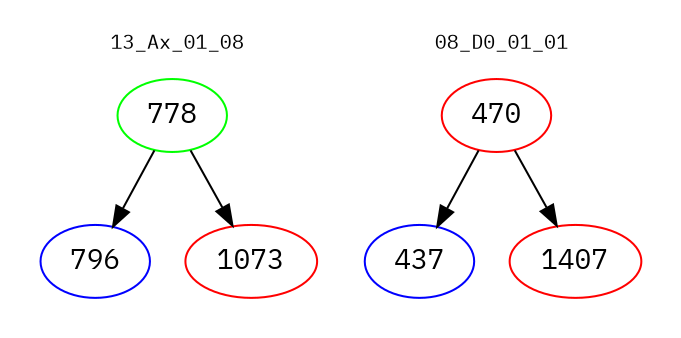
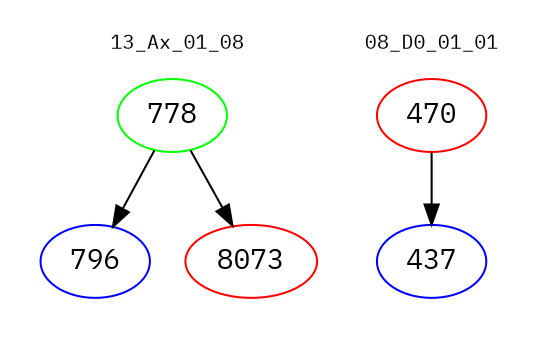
(251, 261) -> (251, 261)
(575, 261) -> none
